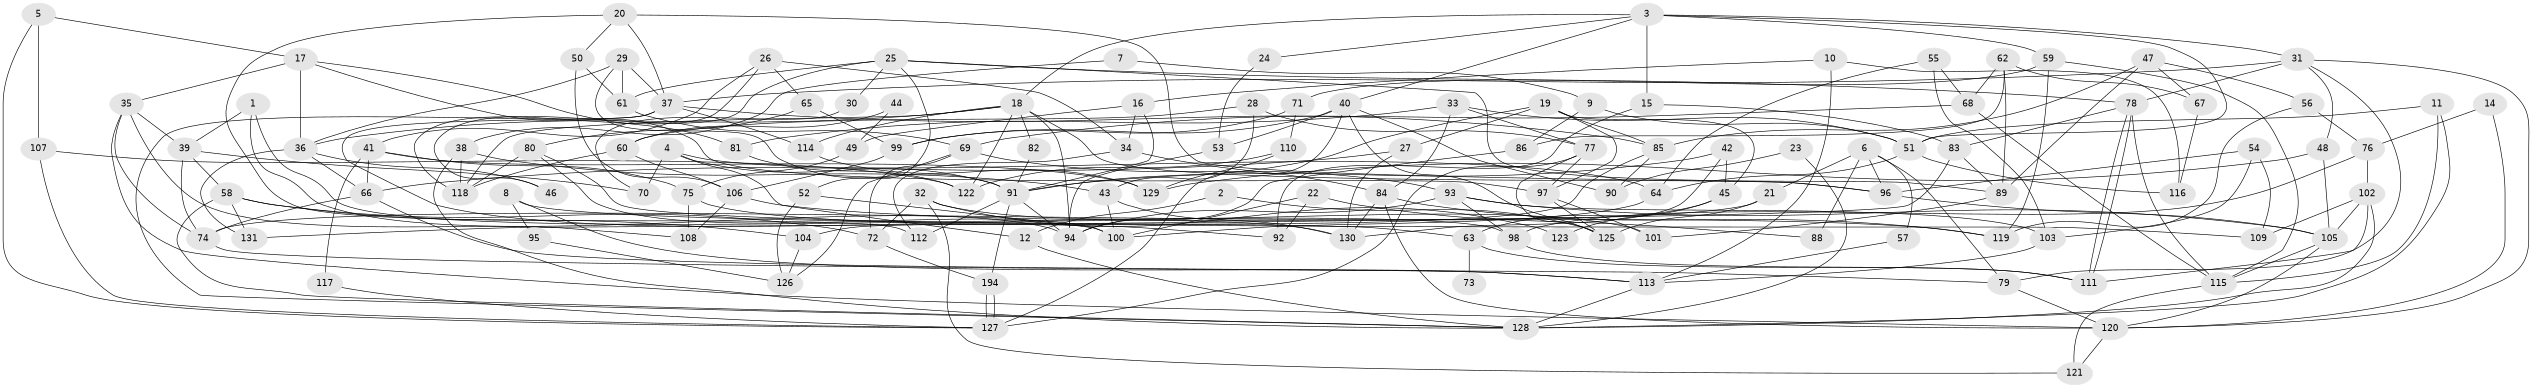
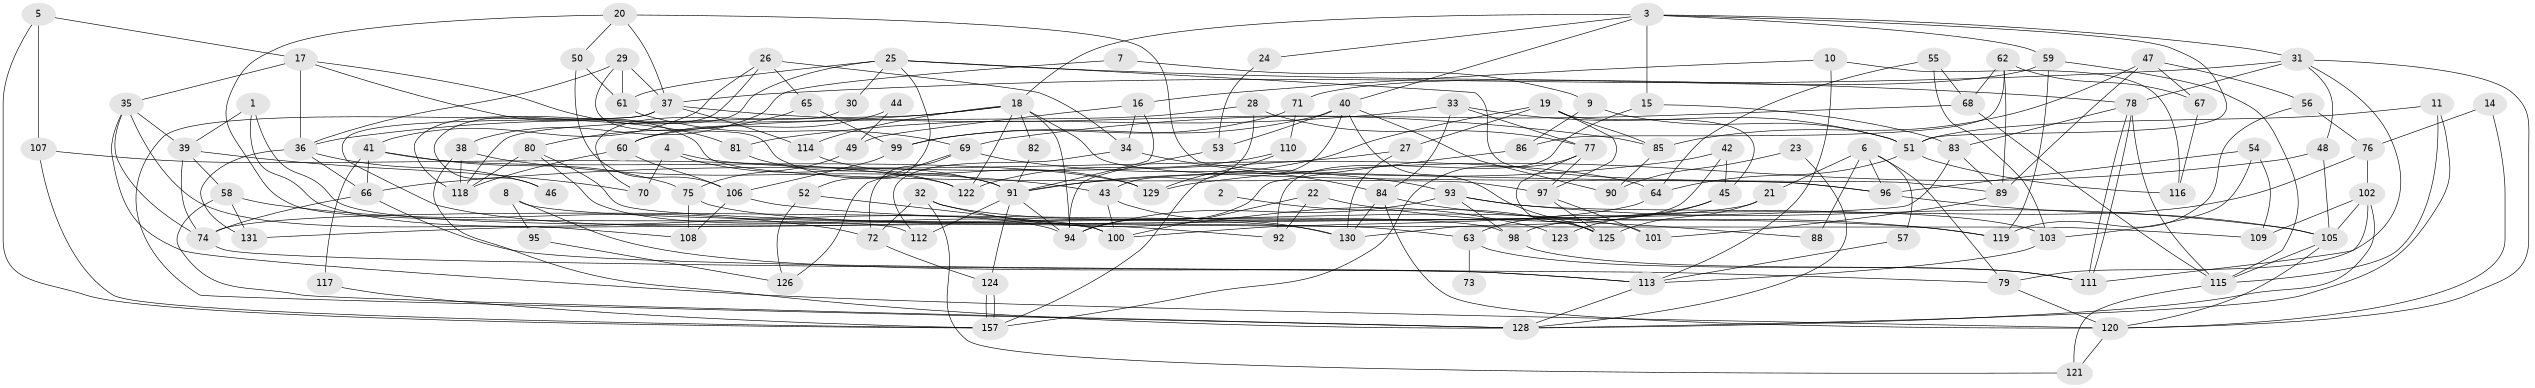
(803, 239) -> none
(1025, 239) -> none
(990, 284) -> (990, 284)
(990, 329) -> (990, 329)
